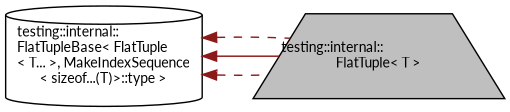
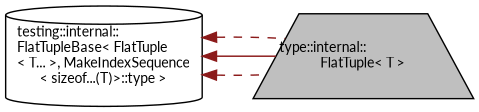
(379, 56) -> (363, 56)
